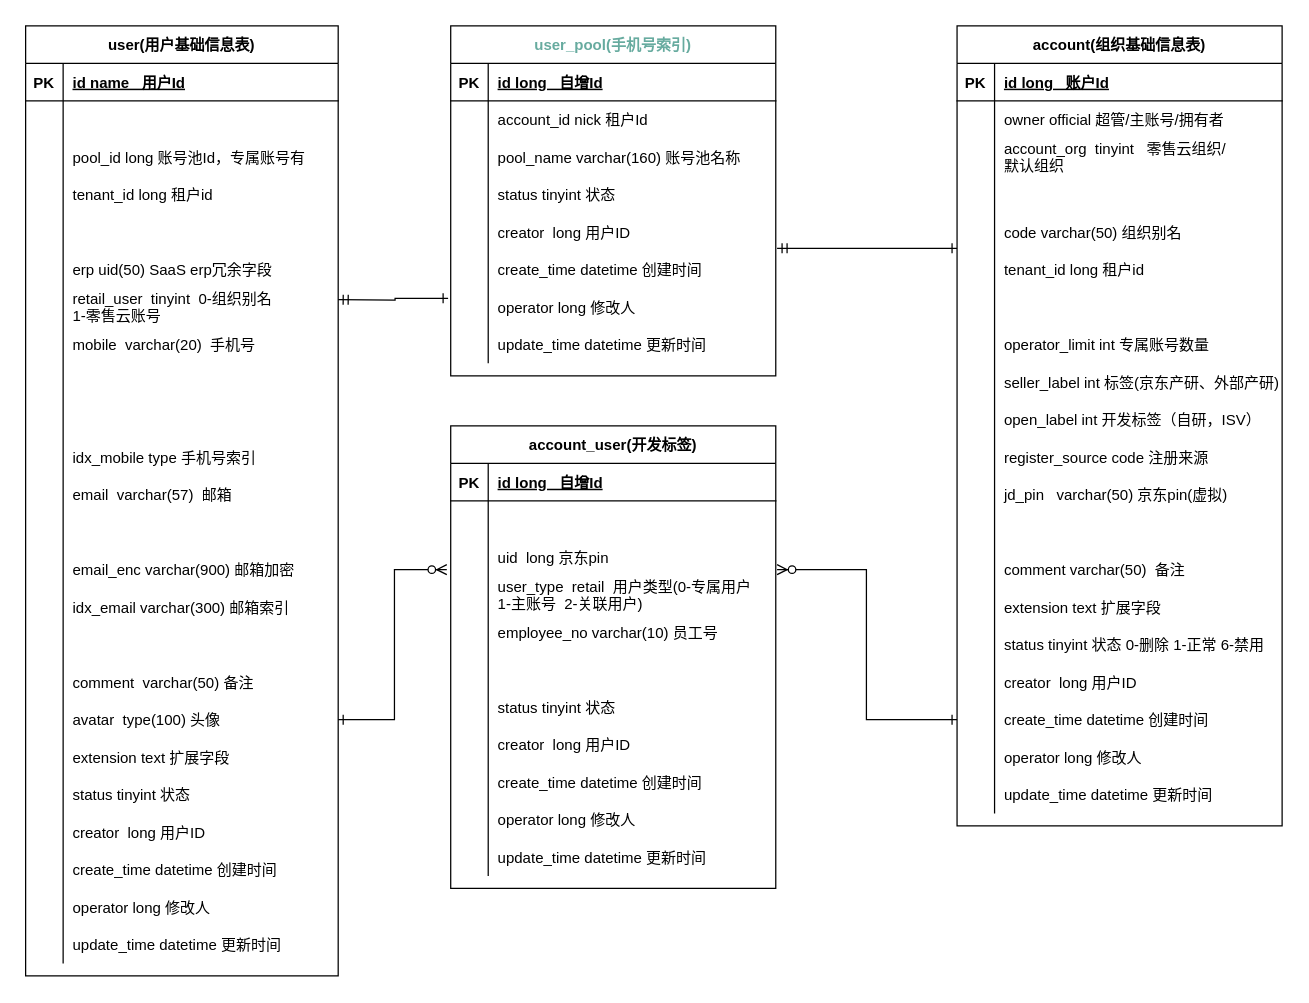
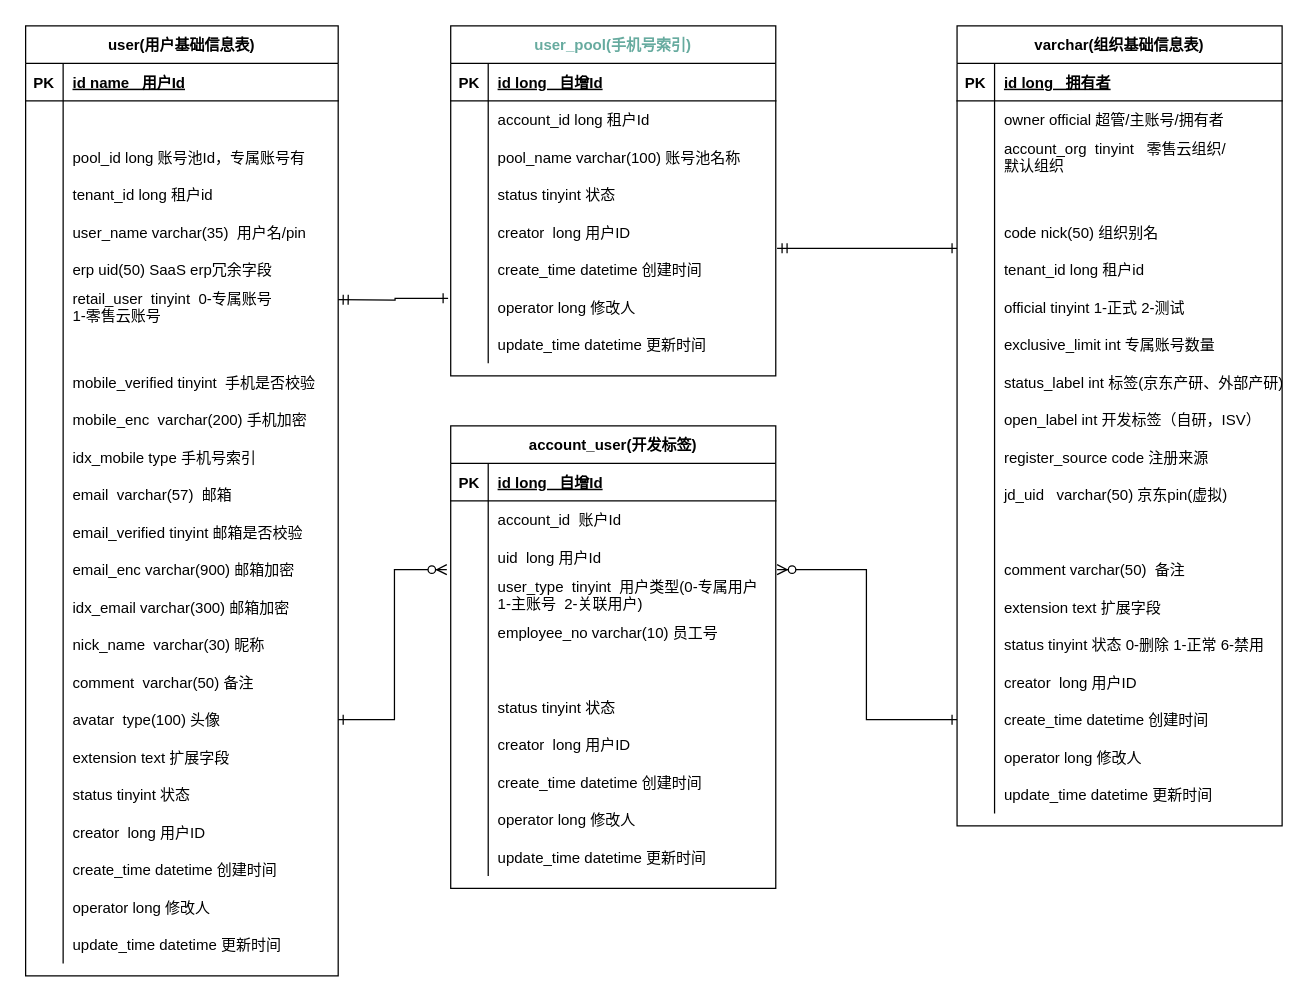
(1119, 45) -> (1119, 45)
(1063, 83) -> (1062, 83)
(580, 120) -> (580, 120)
(626, 158) -> (626, 158)
none -> (201, 232)
(1101, 233) -> (1087, 233)
(192, 299) -> (192, 299)
none -> (1138, 307)
(201, 344) -> none
(1117, 345) -> (1117, 345)
none -> (201, 382)
(1152, 383) -> (1156, 383)
none -> (201, 419)
(1135, 495) -> (1135, 495)
none -> (632, 519)
none -> (201, 532)
(557, 558) -> (555, 558)
(642, 586) -> (646, 586)
(189, 608) -> (189, 608)
none -> (201, 644)
